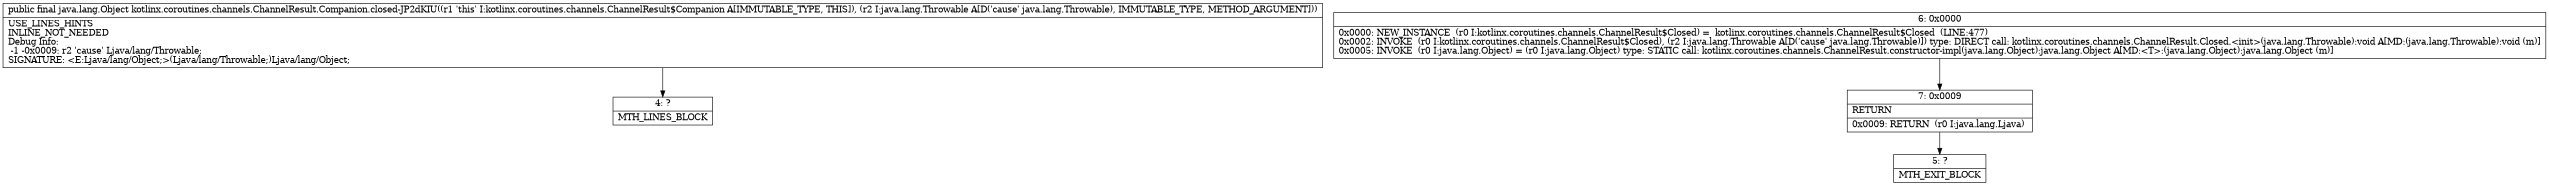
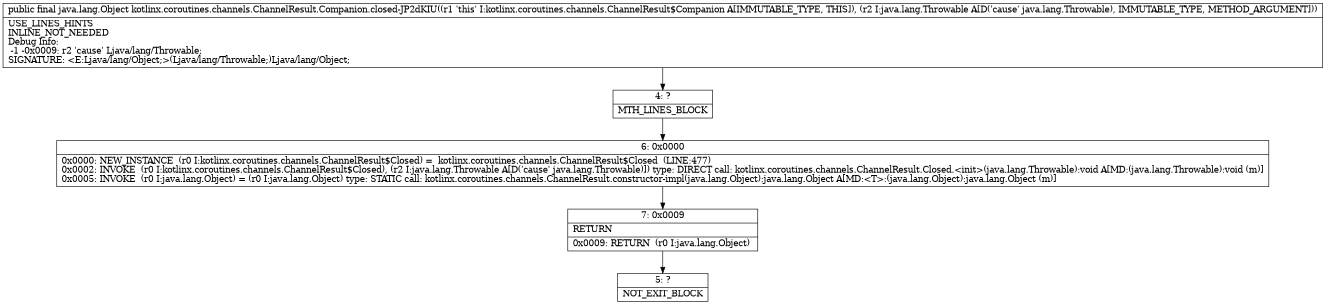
(1940, 125) -> (663, 244)
none -> (663, 126)
(1940, 175) -> (663, 294)
